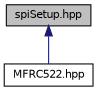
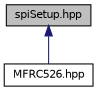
(49, 75) -> (49, 75)
